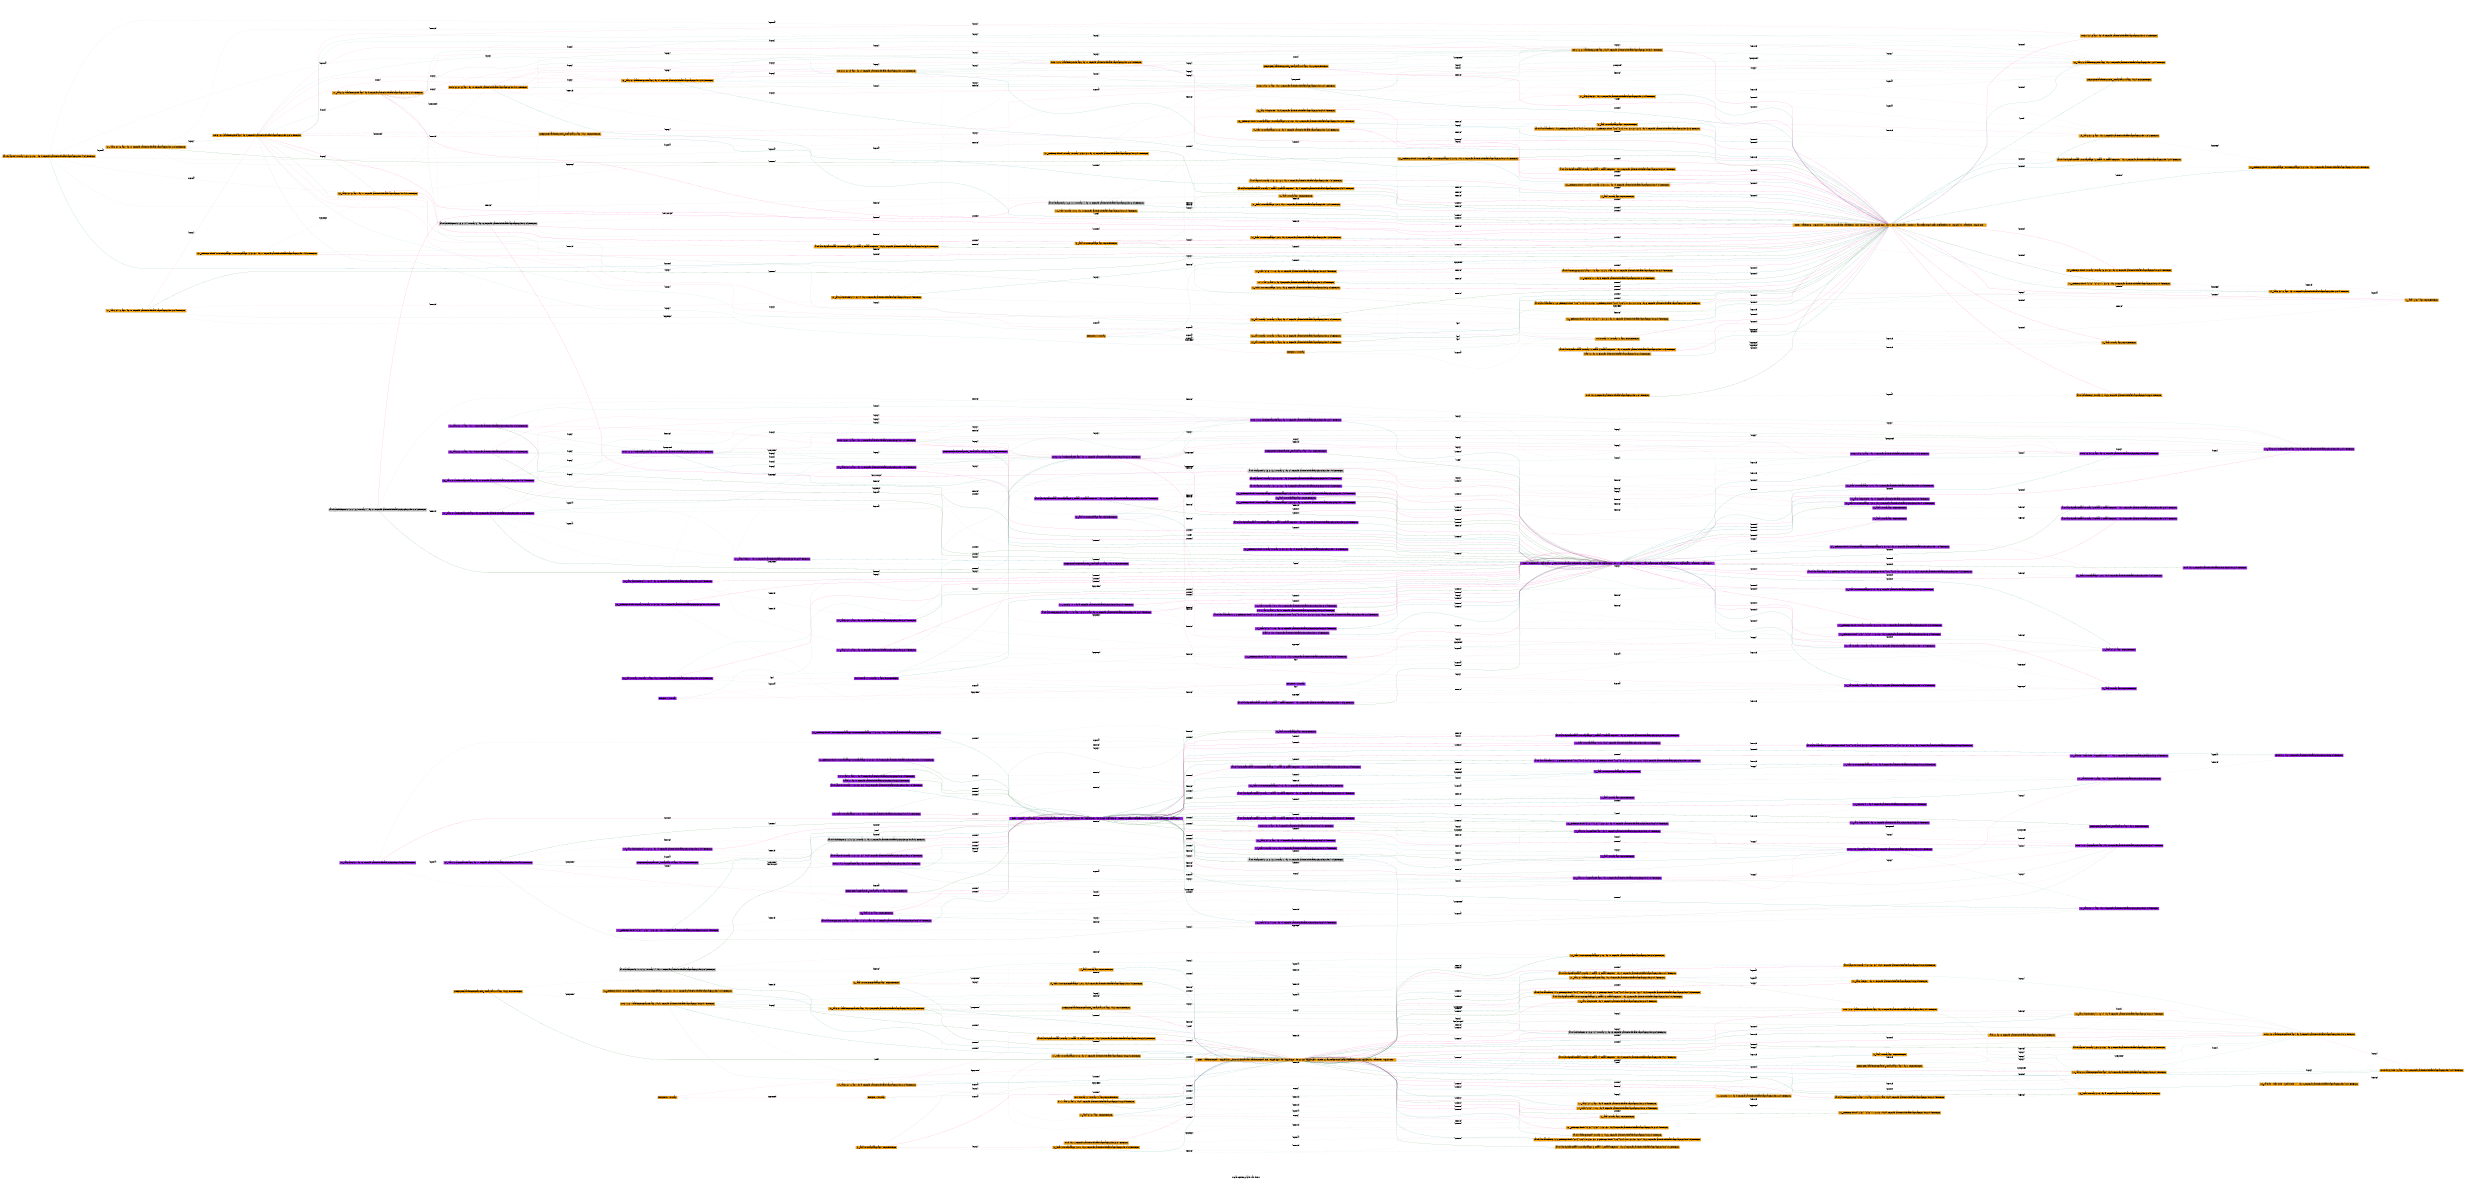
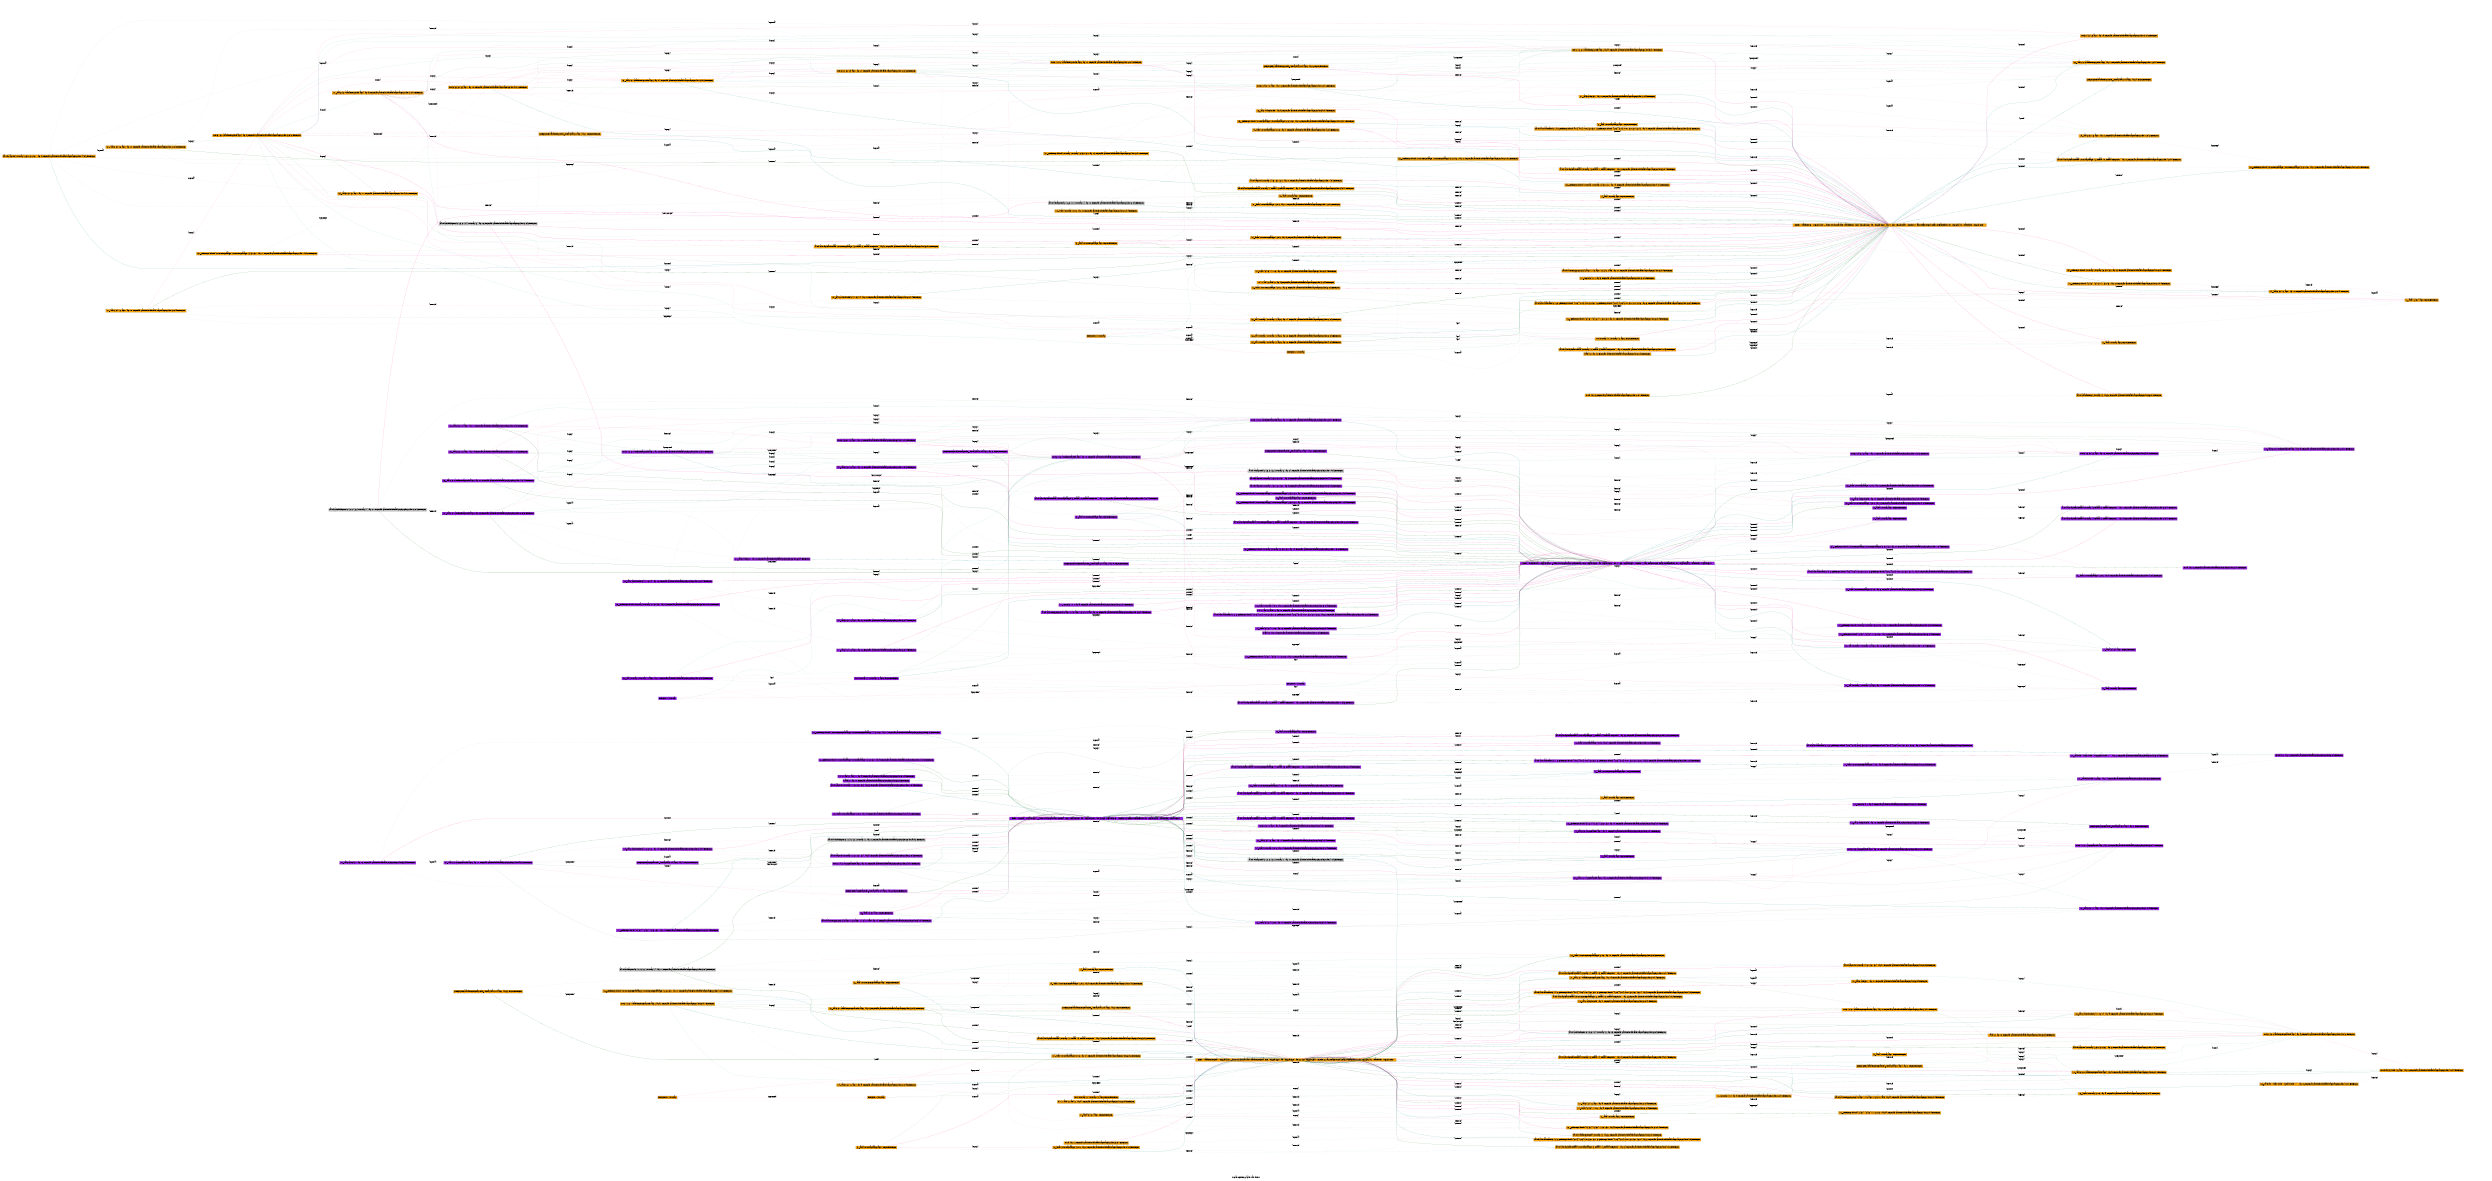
(1617, 798) -> (1617, 798)
